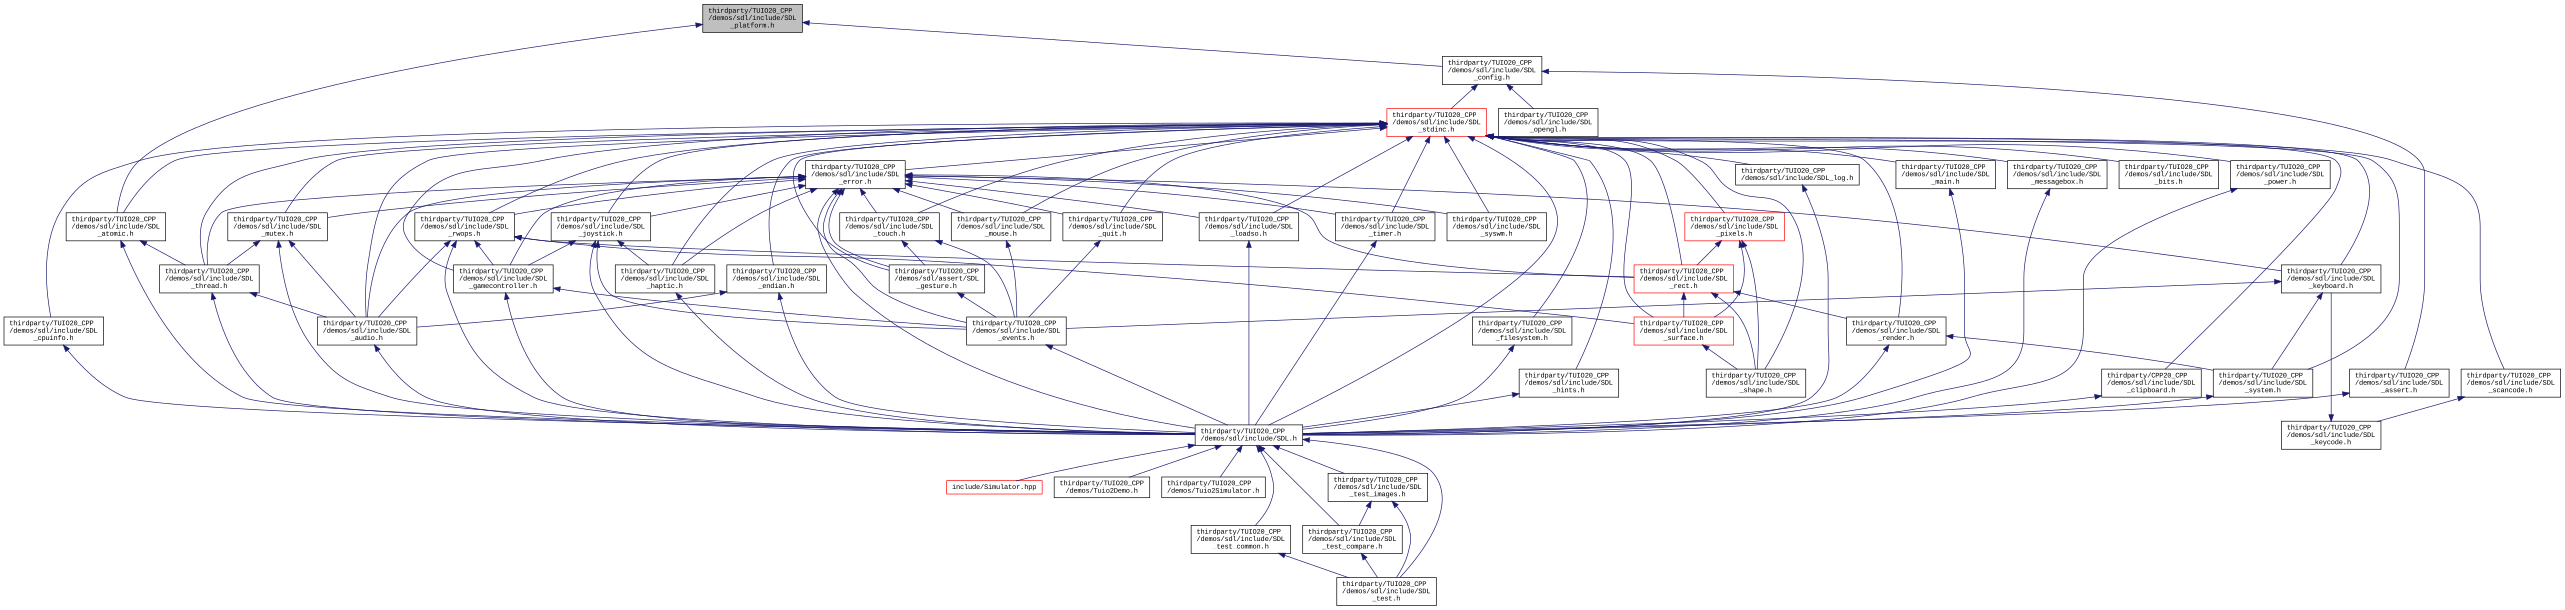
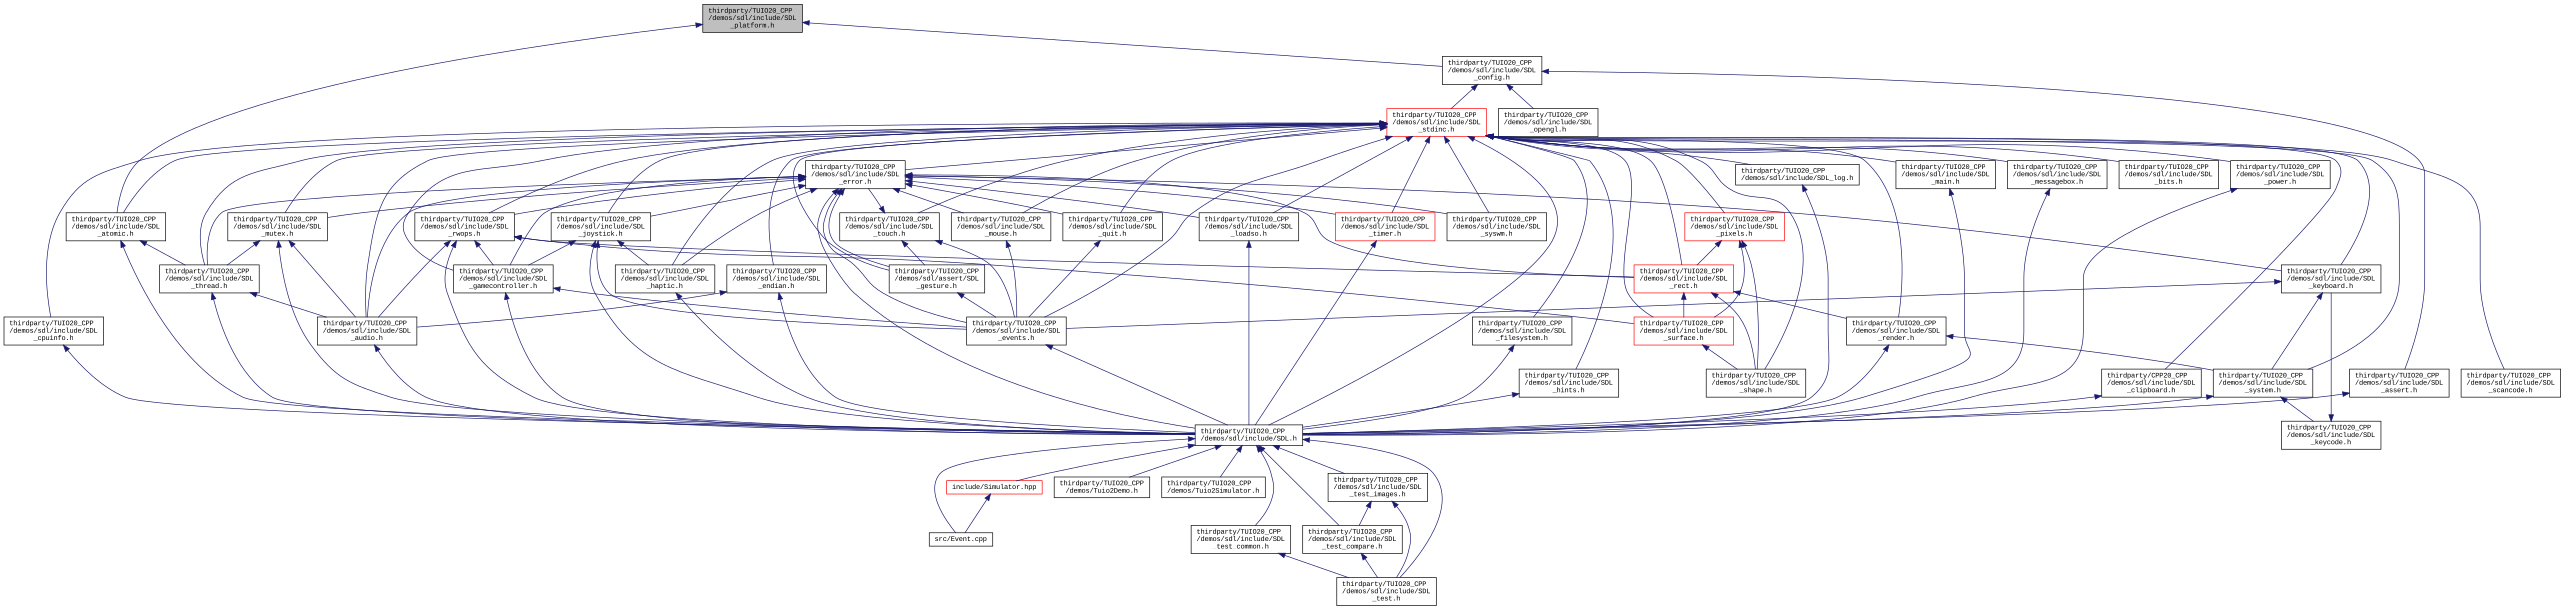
(870, 204) -> (875, 198)
none -> (1203, 206)
(1385, 227) -> (1385, 227)
(2418, 410) -> (2300, 411)
none -> (961, 539)
